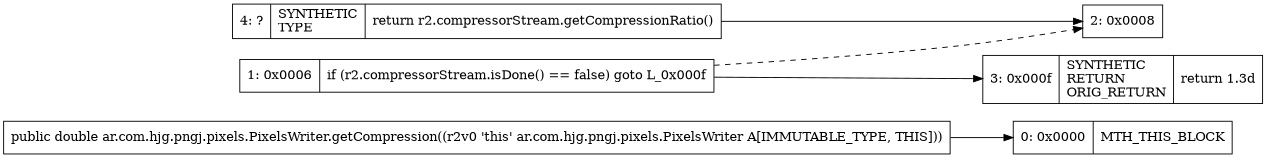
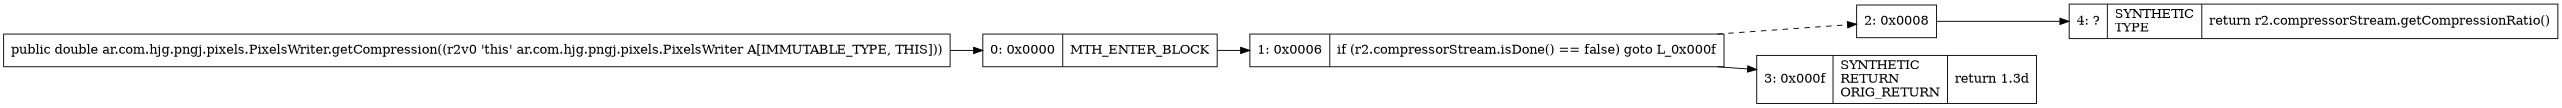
(897, 21) -> (1998, 21)
none -> (1229, 50)
(1163, 137) -> (1140, 50)
